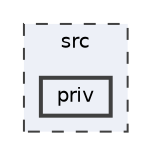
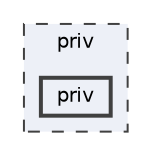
(76, 43) -> (76, 43)
